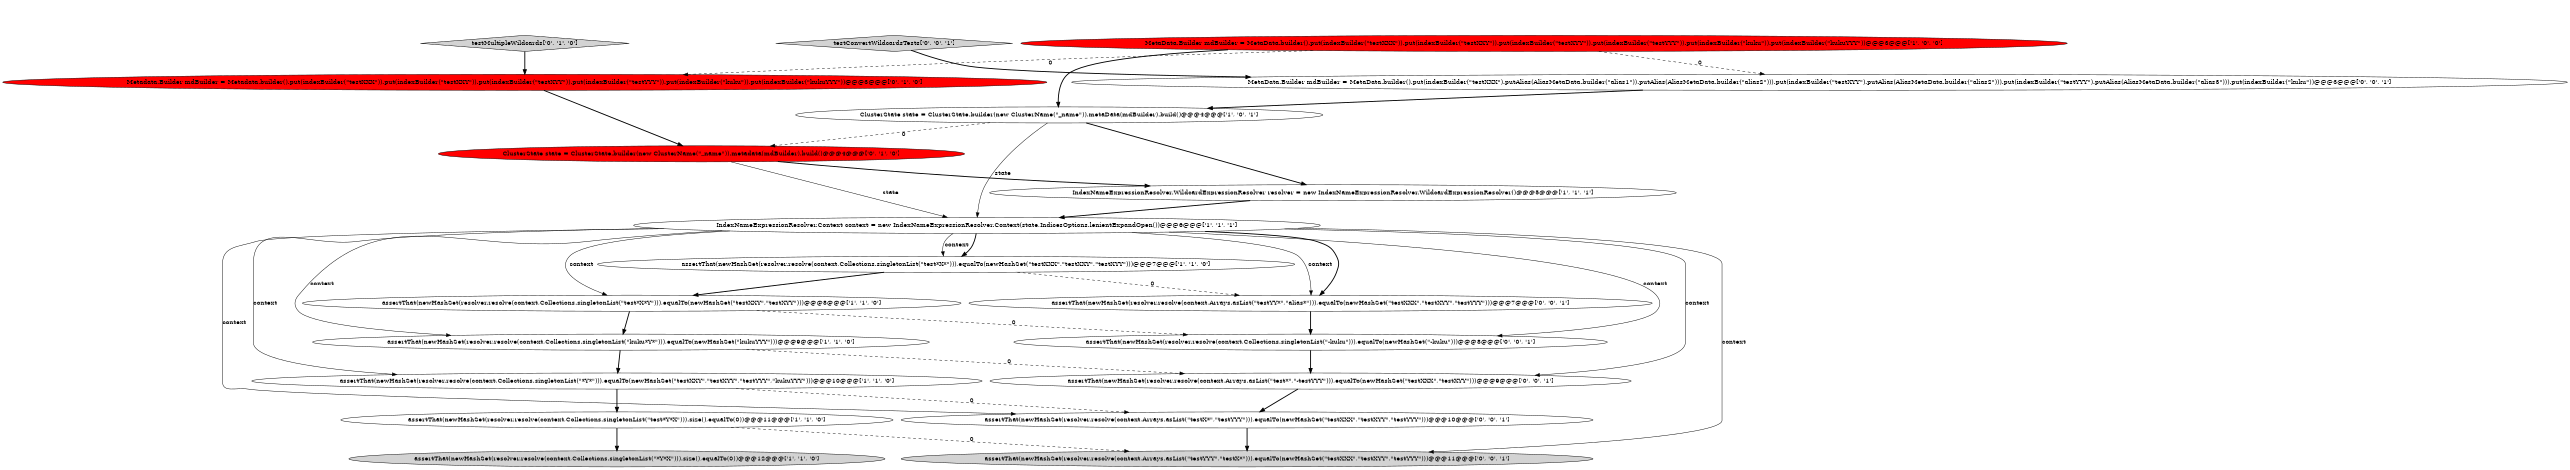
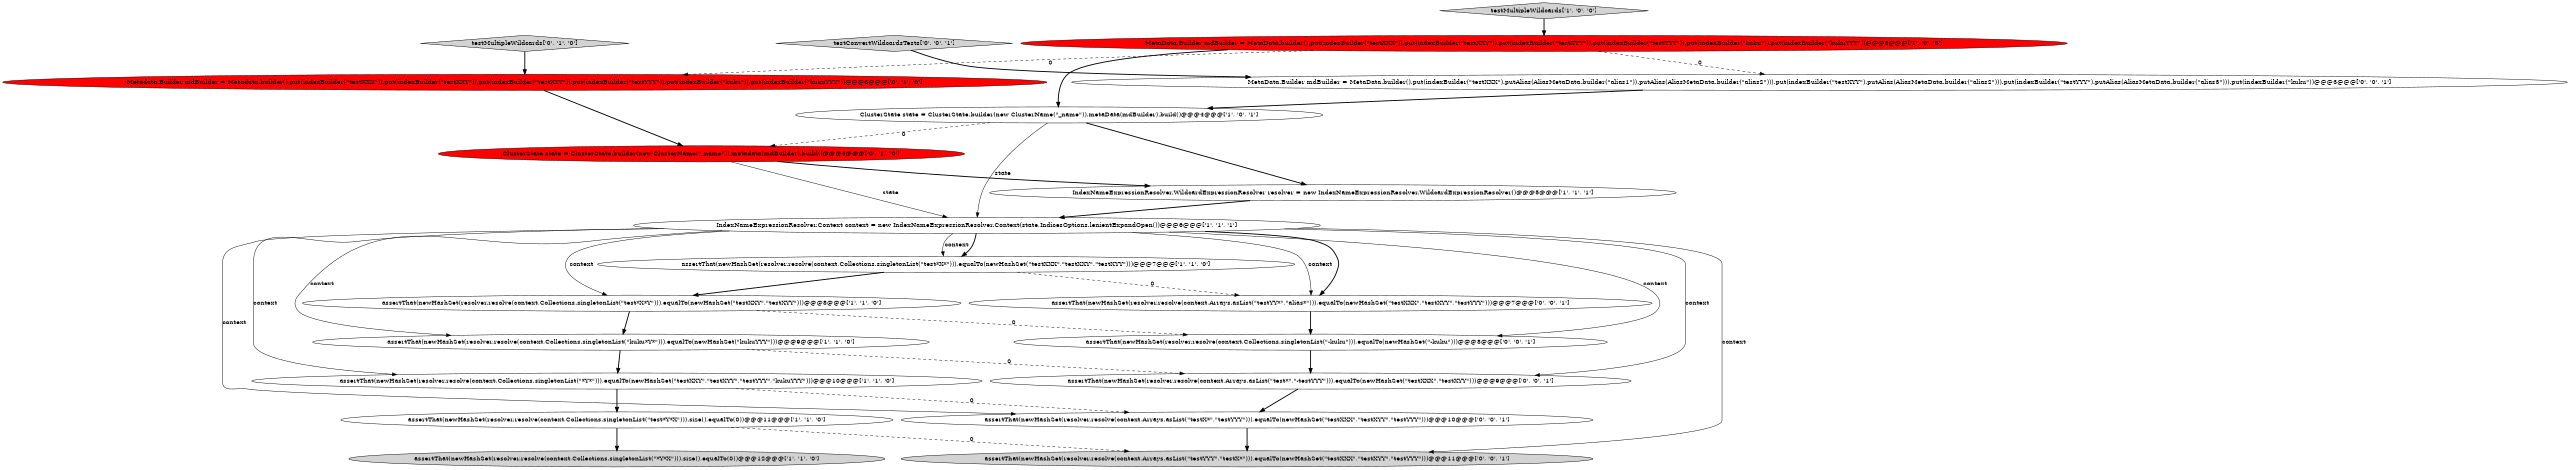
none -> (1544, 11)
